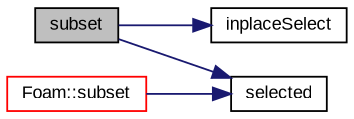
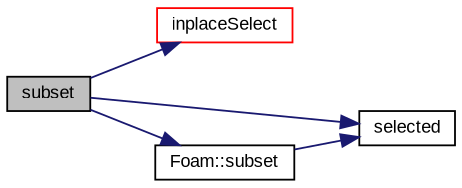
(279, 25) -> (225, 25)
(77, 94) -> (225, 162)
none -> (127, 124)
